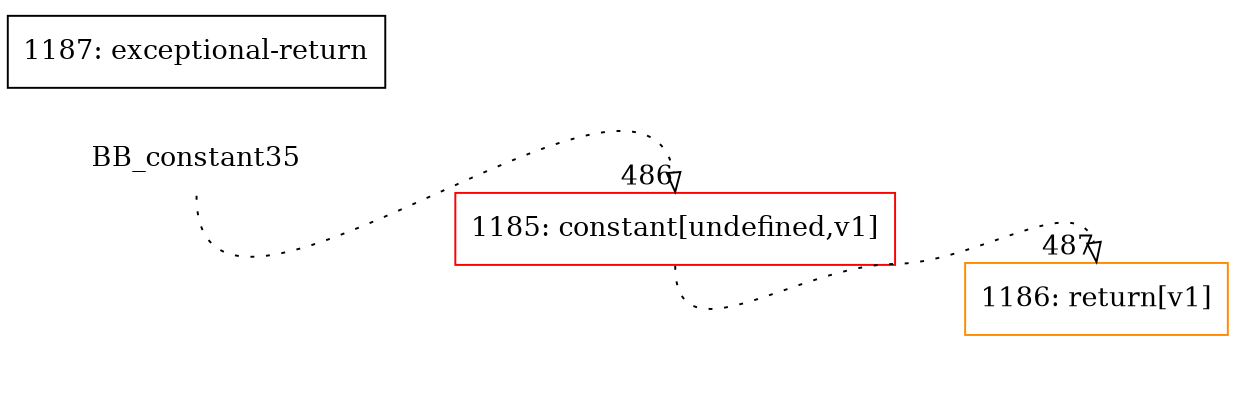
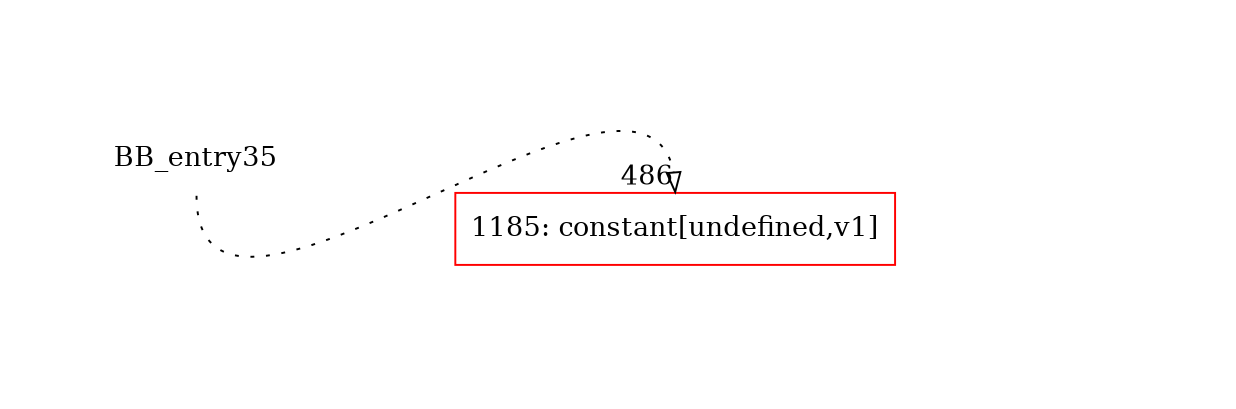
(197, 52) -> none
(197, 159) -> (197, 159)
(1096, 299) -> none
